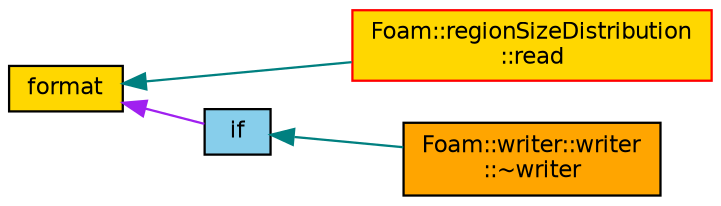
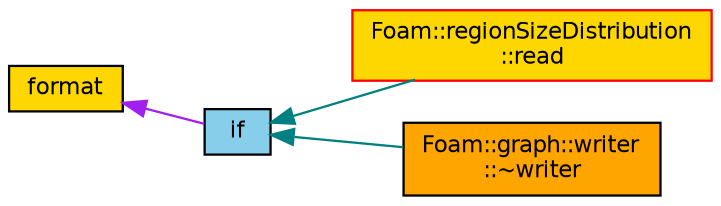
(249, 72) -> (354, 98)
(532, 159) -> (532, 159)
